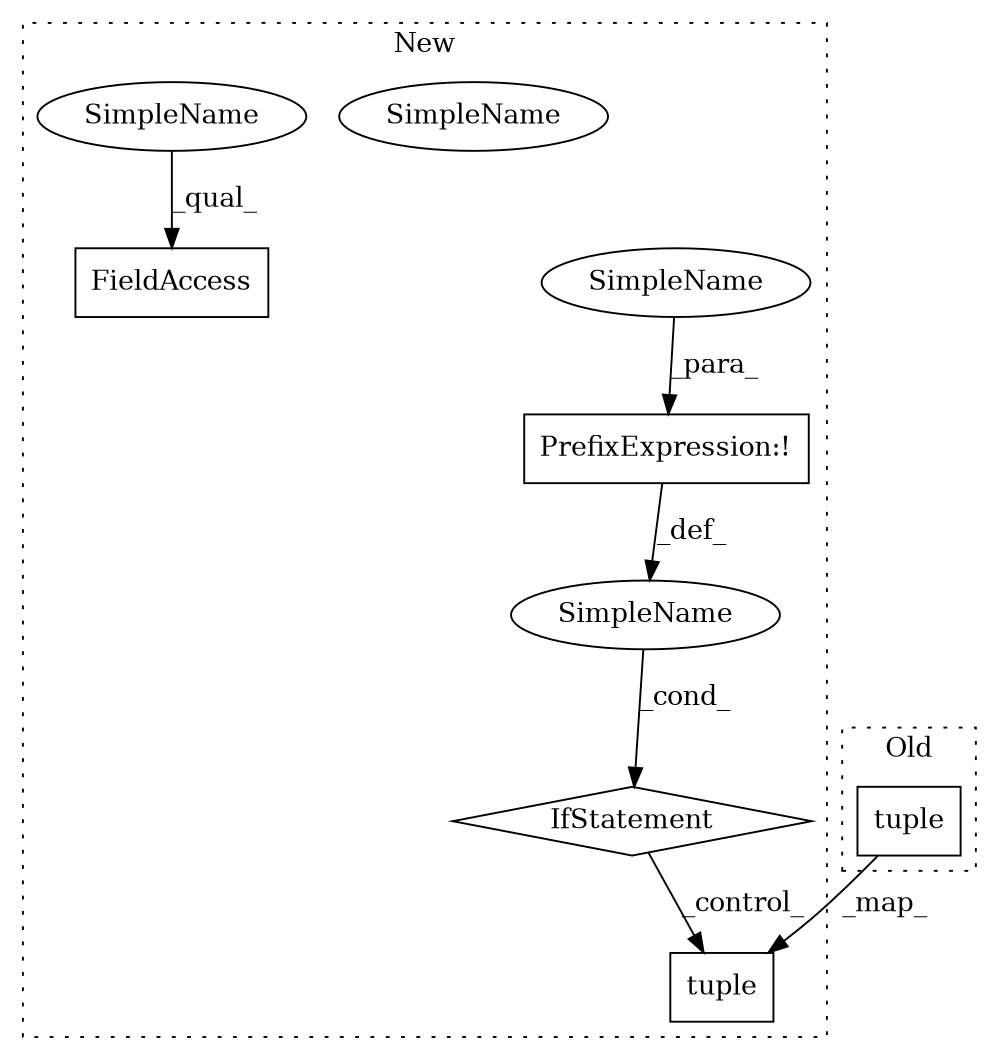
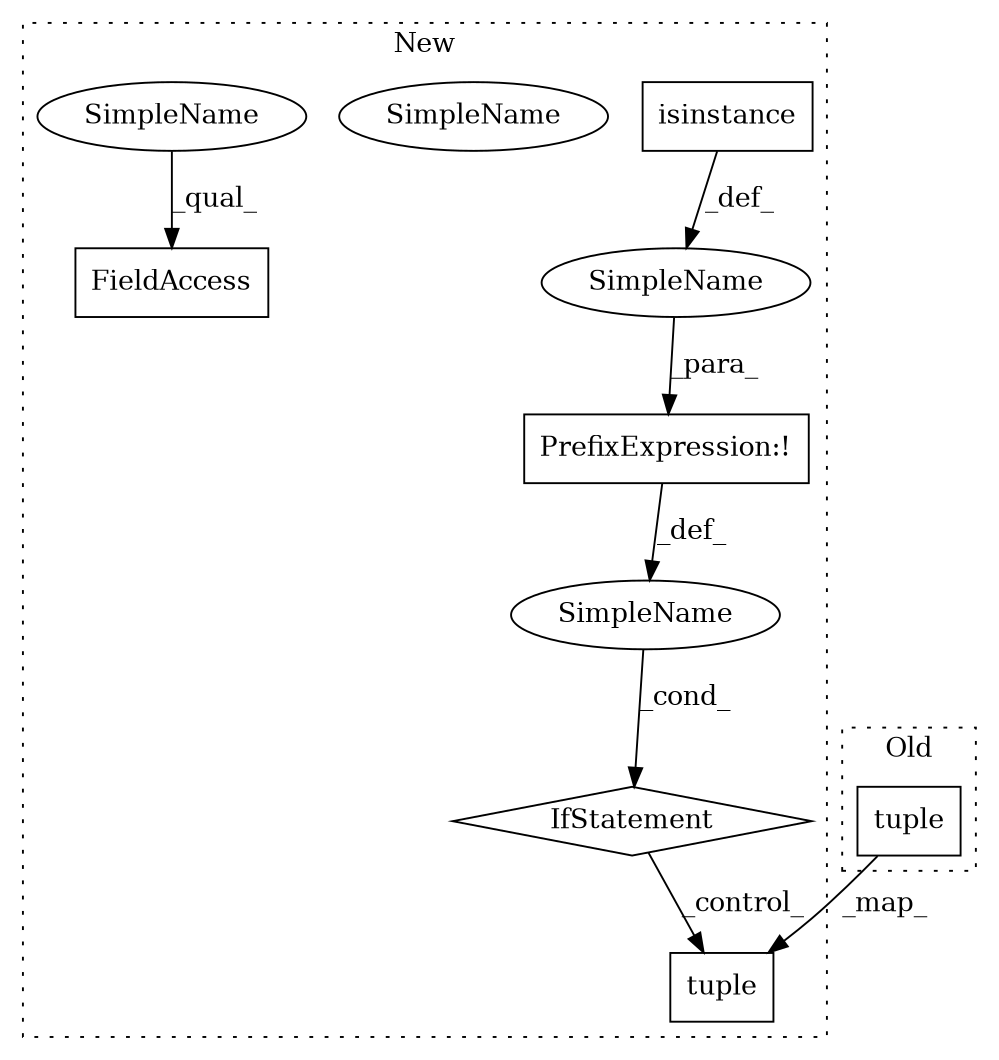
none -> (728, 116)
